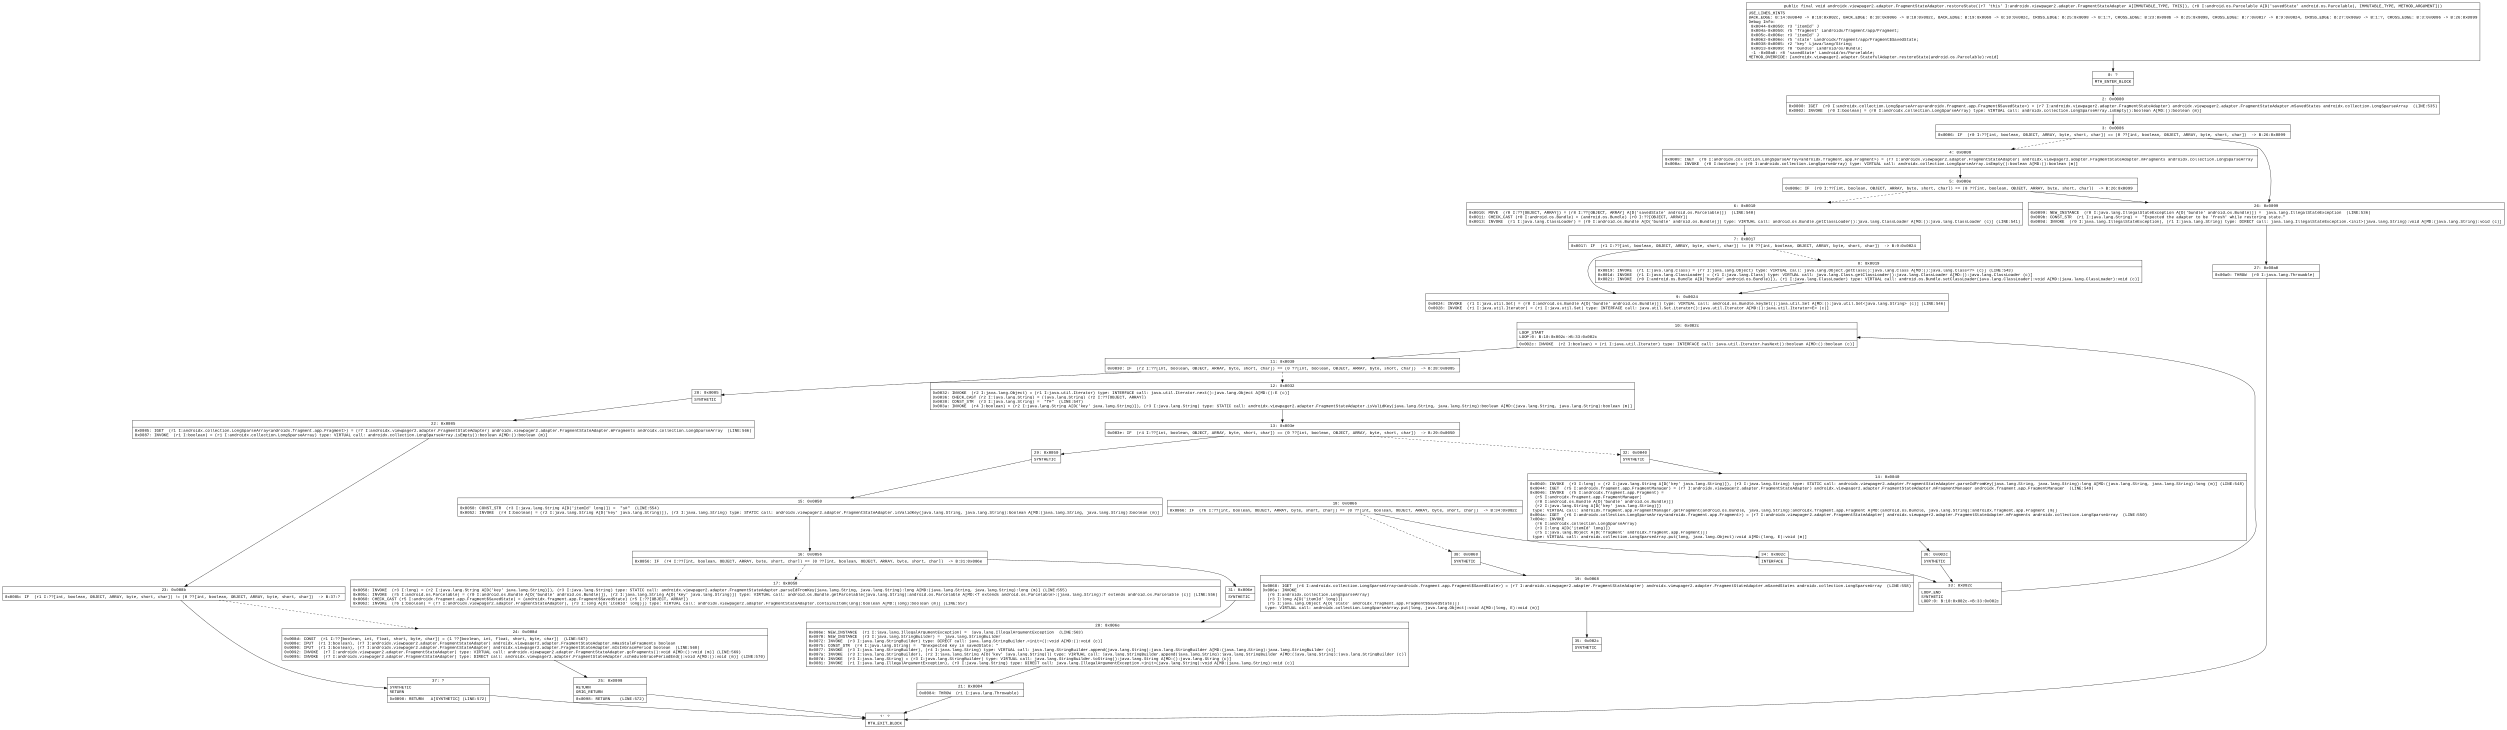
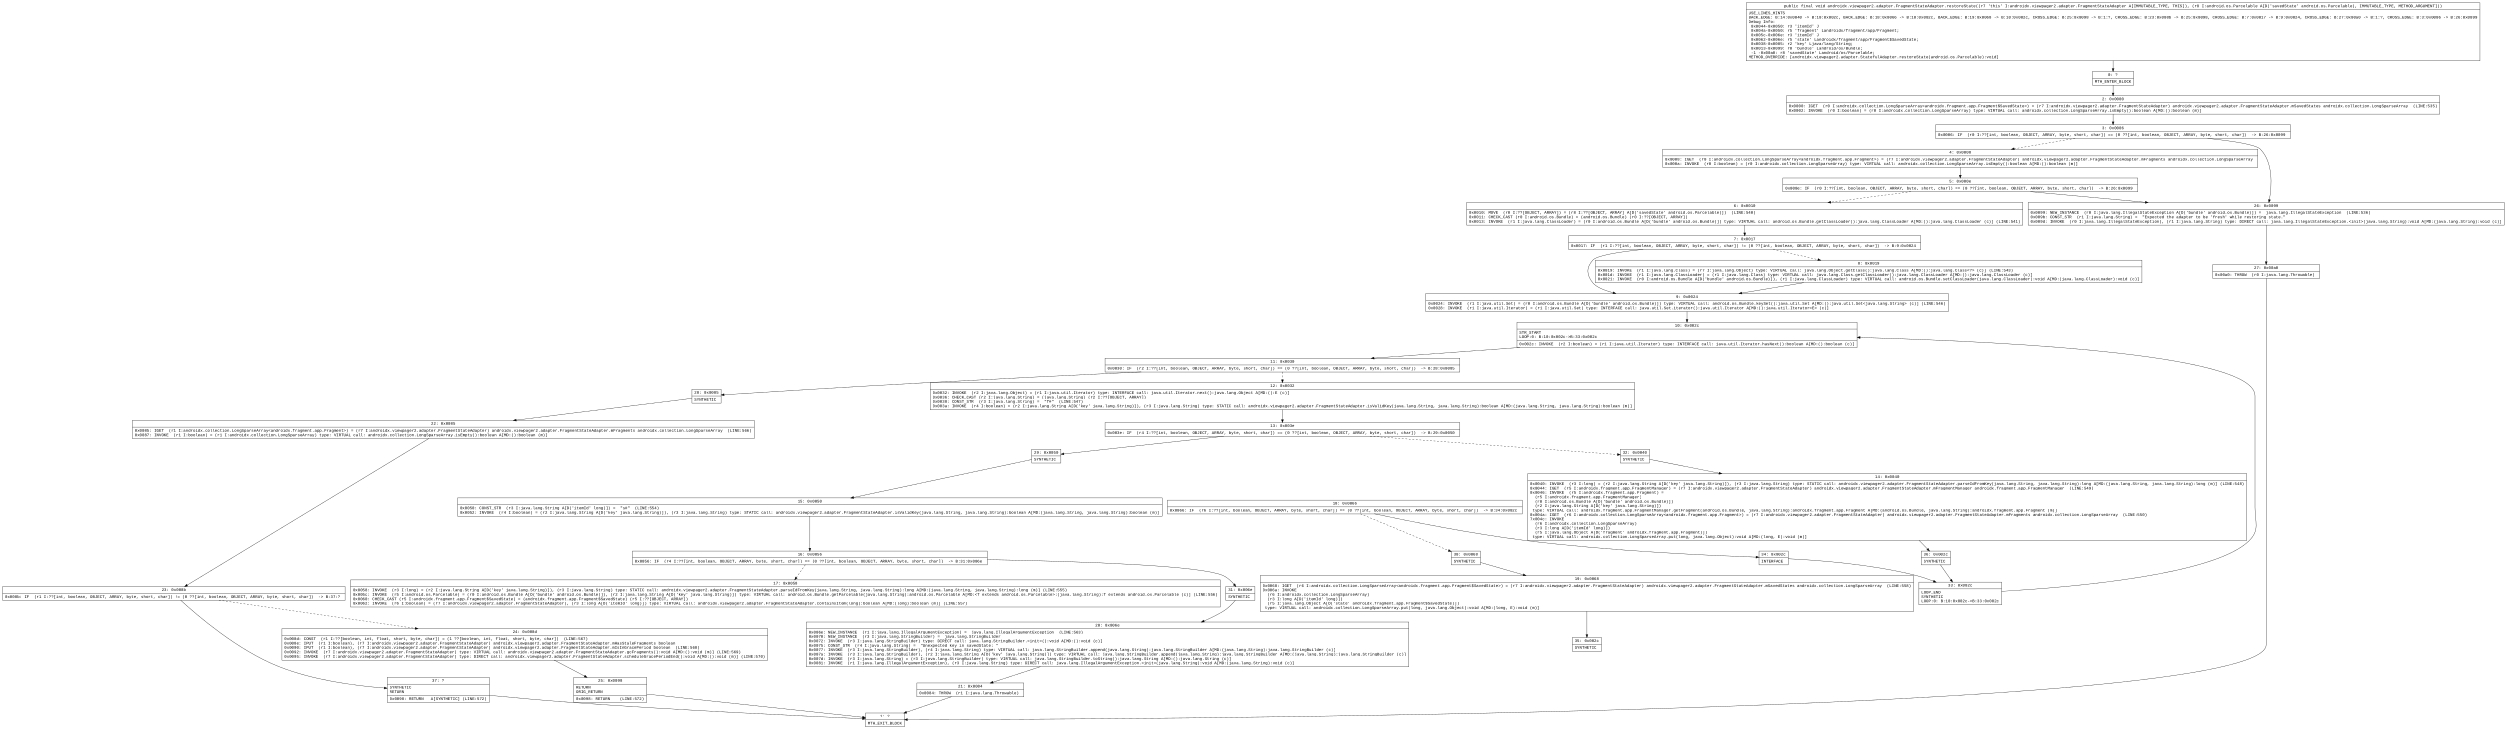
none -> (1687, 315)
(1532, 332) -> (1530, 332)
